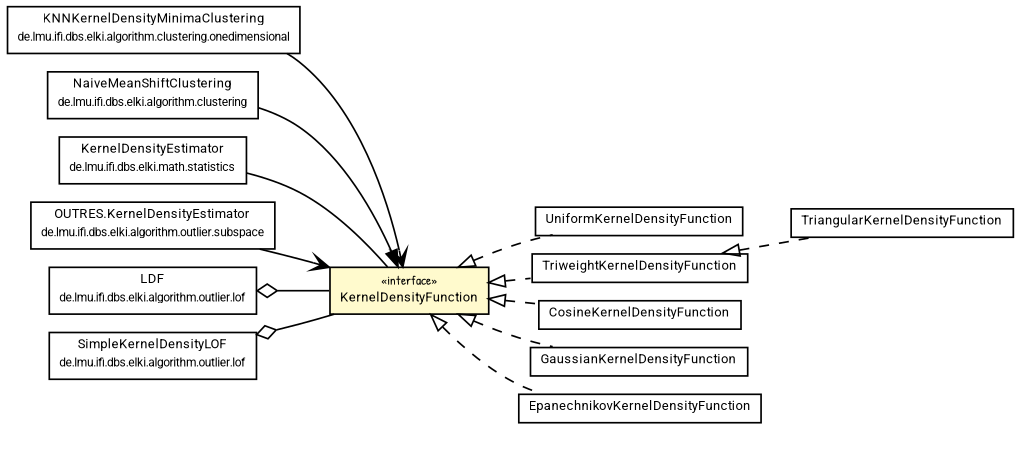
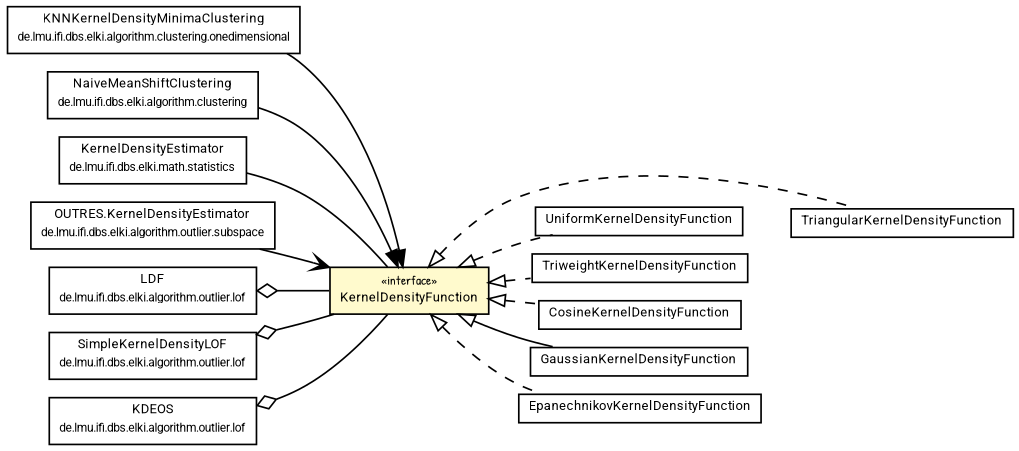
(360, 141) -> (360, 141)
(779, 243) -> (638, 177)
(513, 336) -> (513, 336)
none -> (153, 421)
